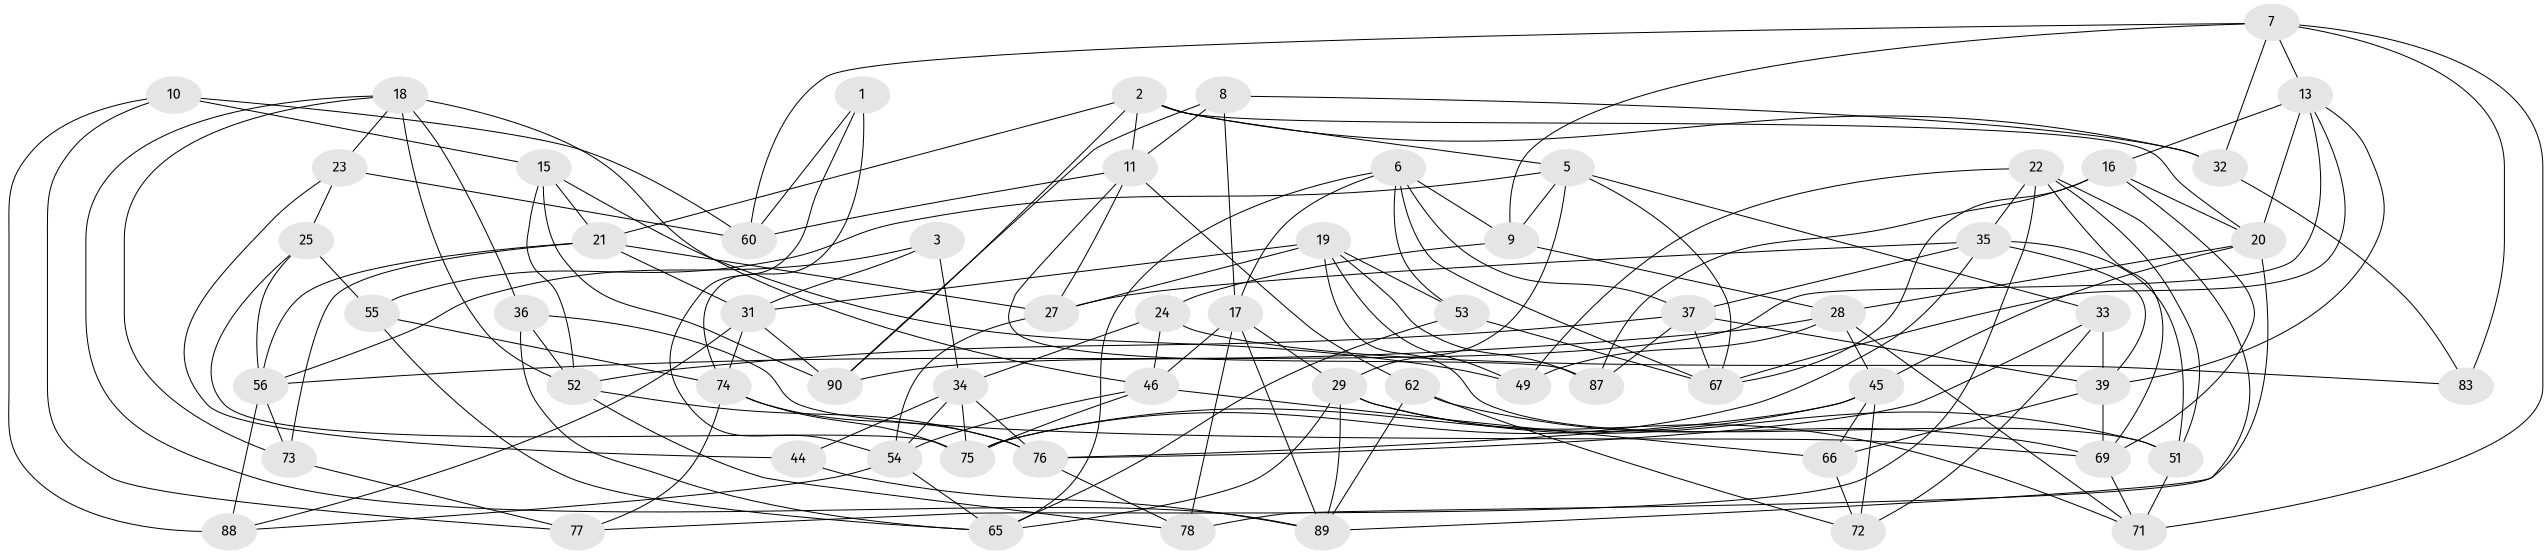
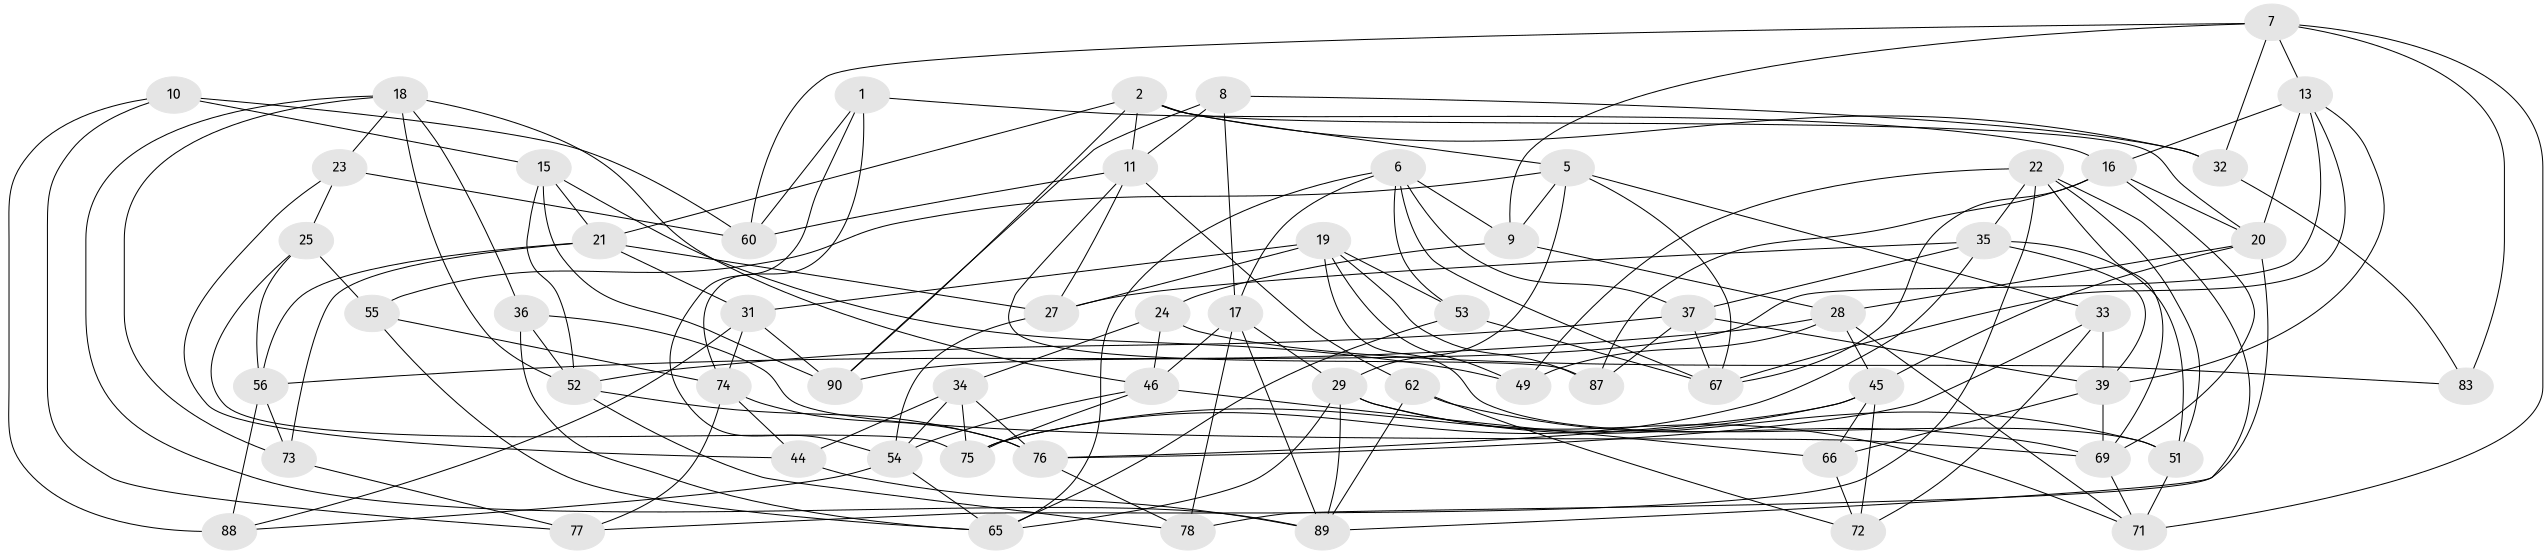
none -> (1490, 117)
(937, 241) -> none
(887, 429) -> (761, 423)
